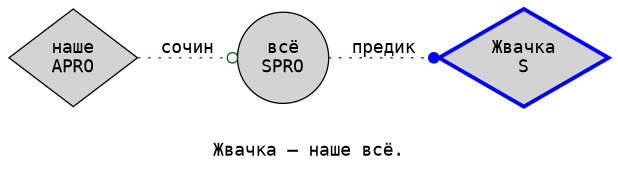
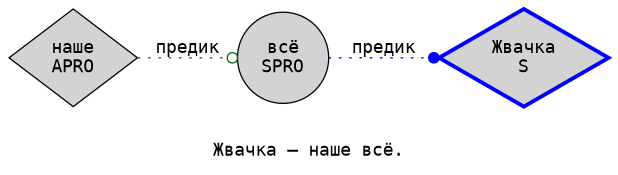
(188, 48) -> (188, 48)
